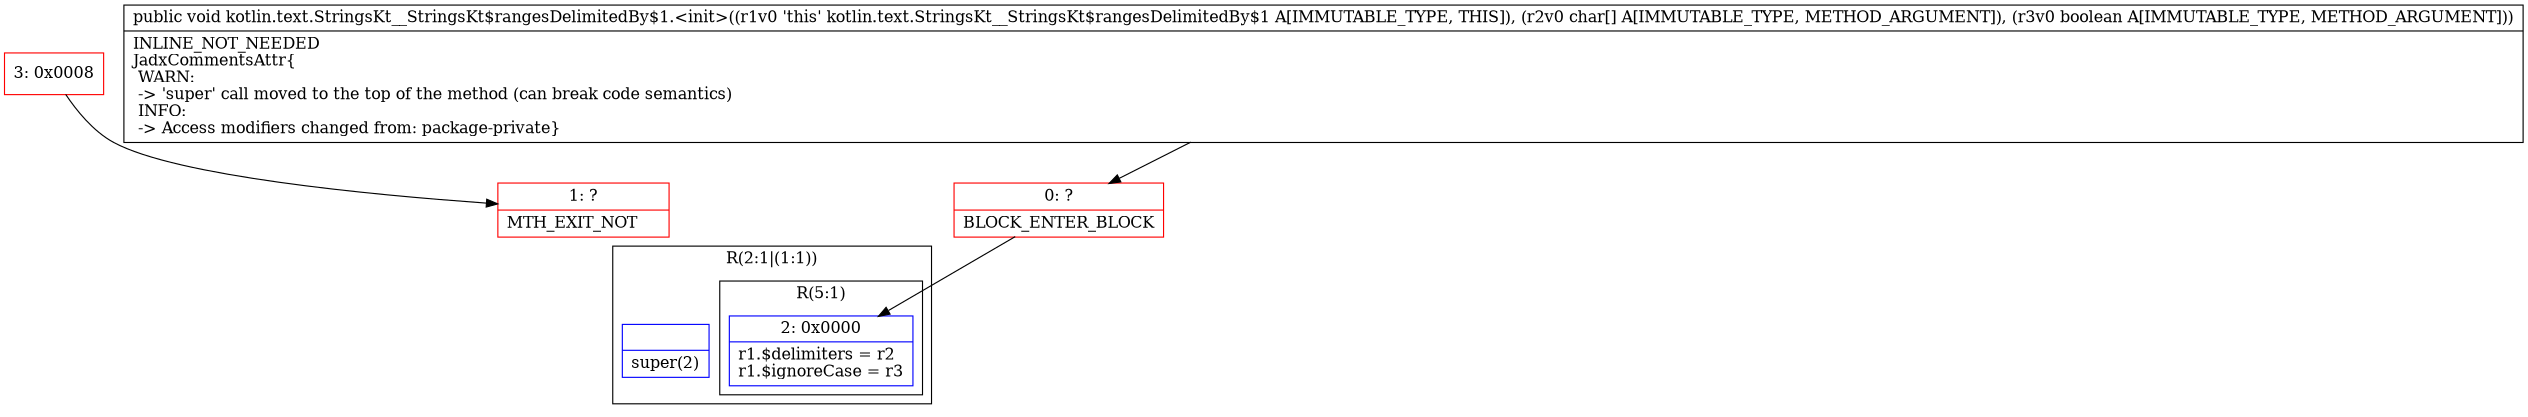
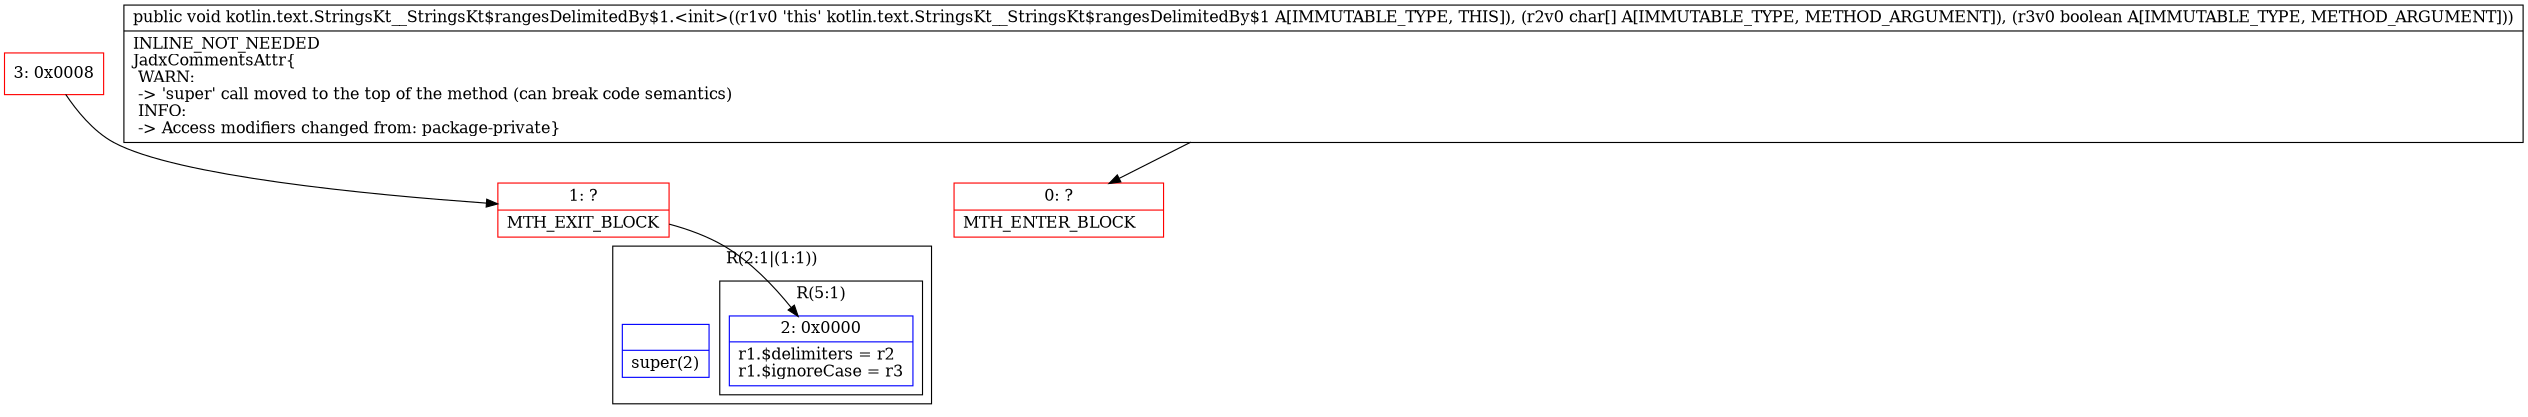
(572, 223) -> (583, 223)
(1059, 223) -> (1050, 223)
(952, 274) -> (738, 255)
